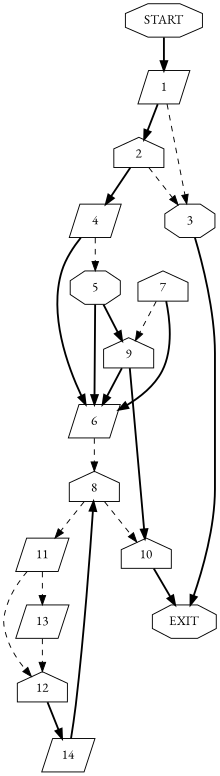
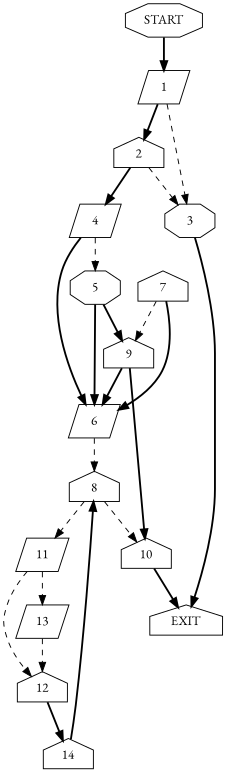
(184, 622) -> (186, 622)
(68, 755) -> (68, 755)
